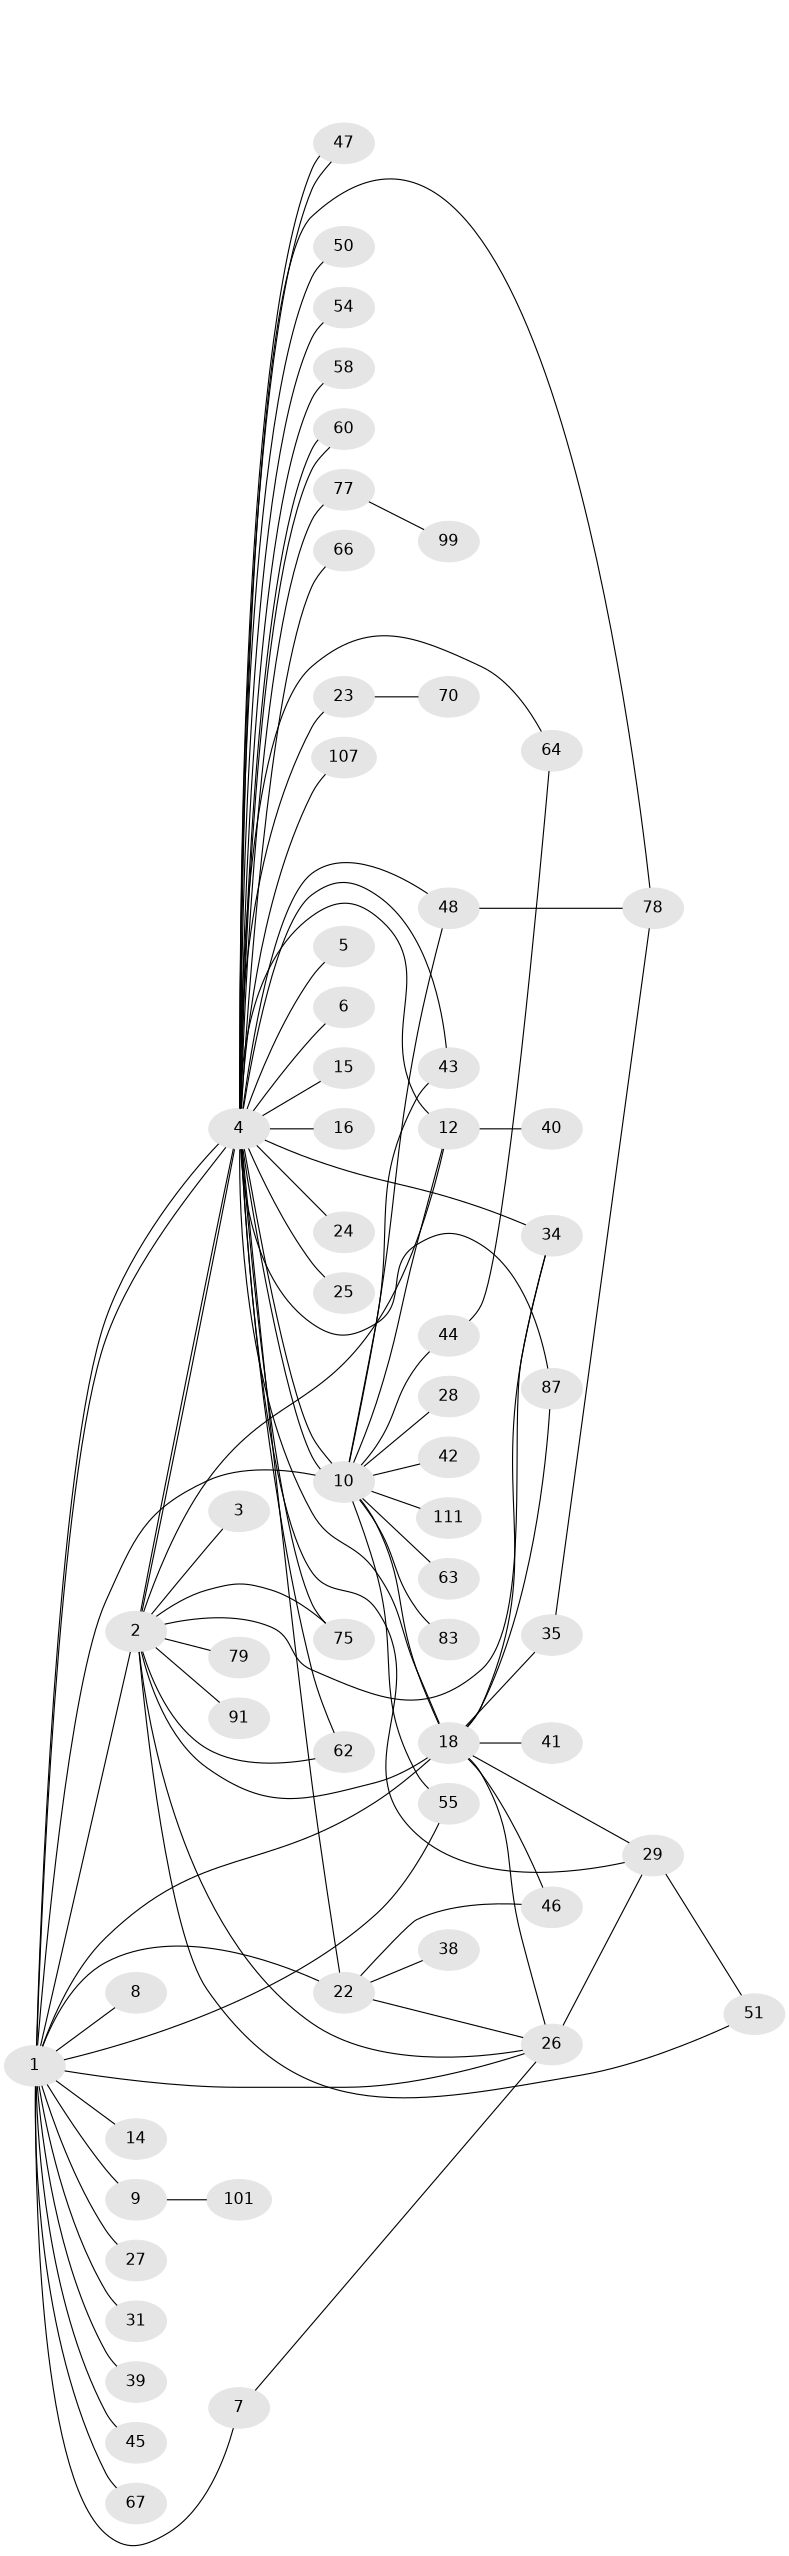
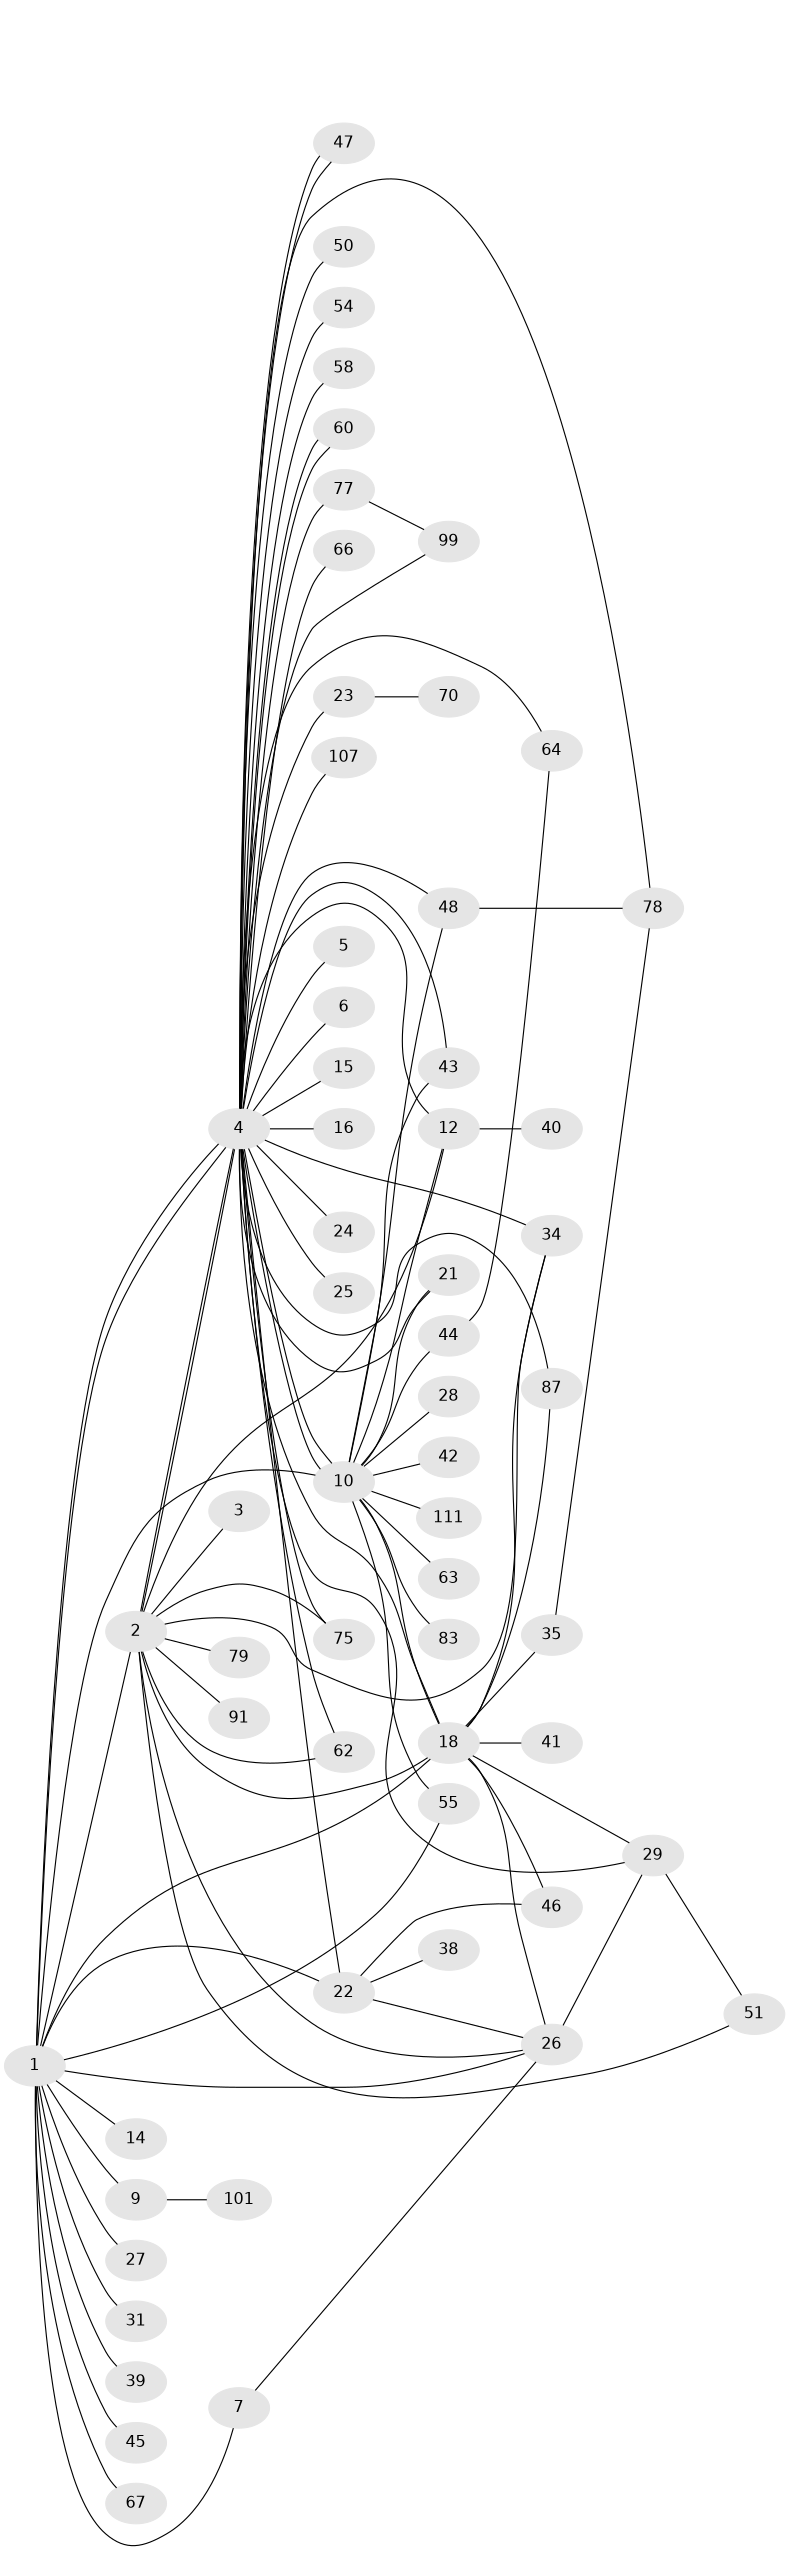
none -> (298, 662)
none -> (449, 1275)
(136, 1993) -> none
